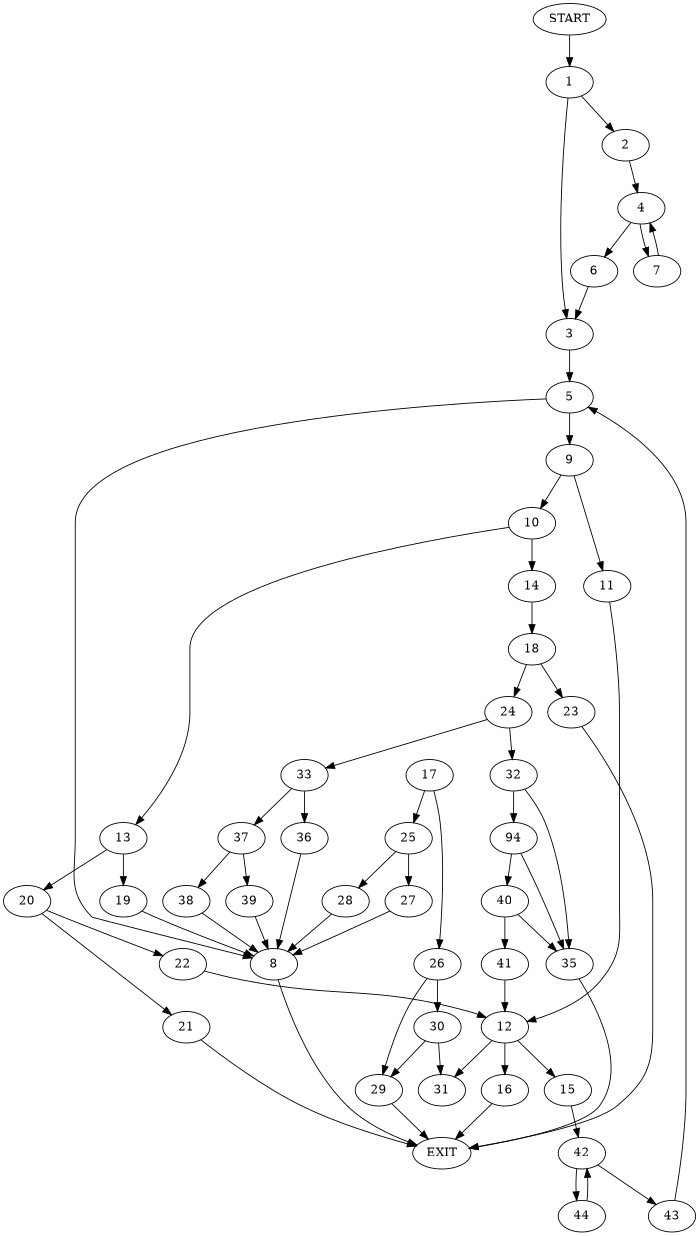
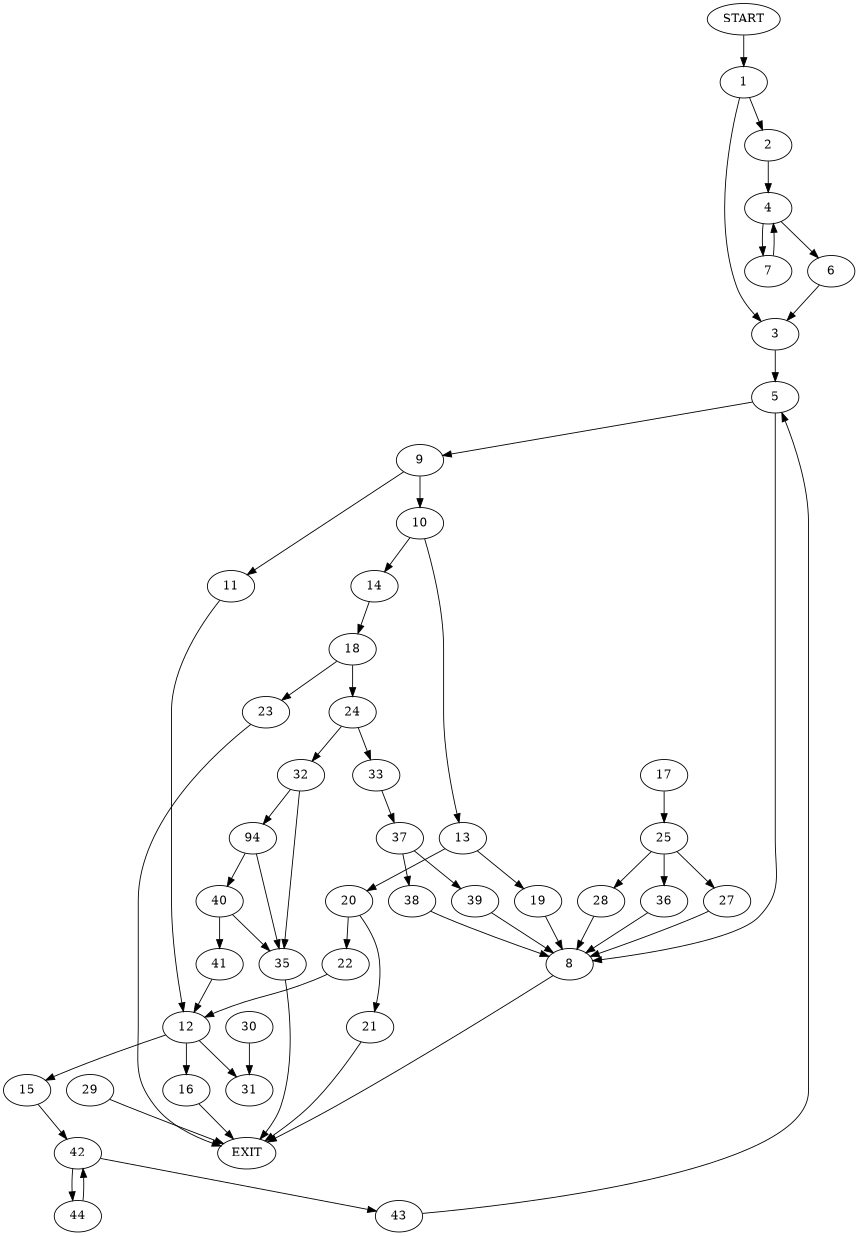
(304, 802) -> (664, 865)
(438, 964) -> none
(411, 1055) -> none
